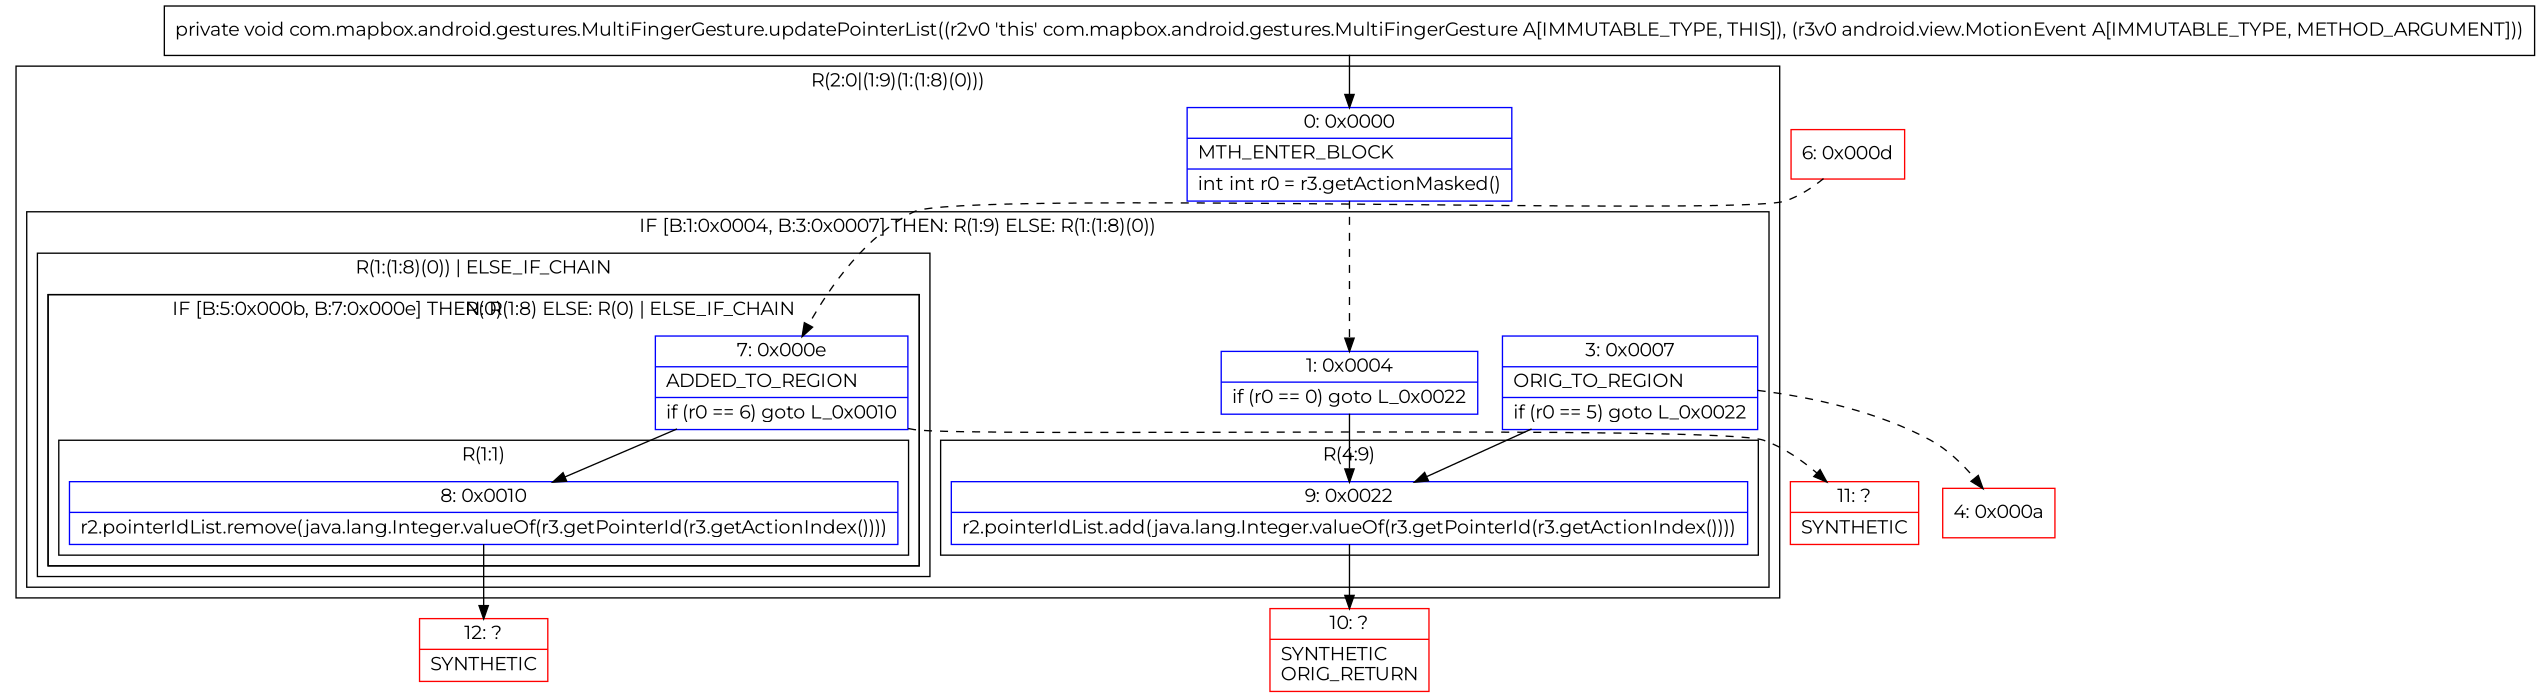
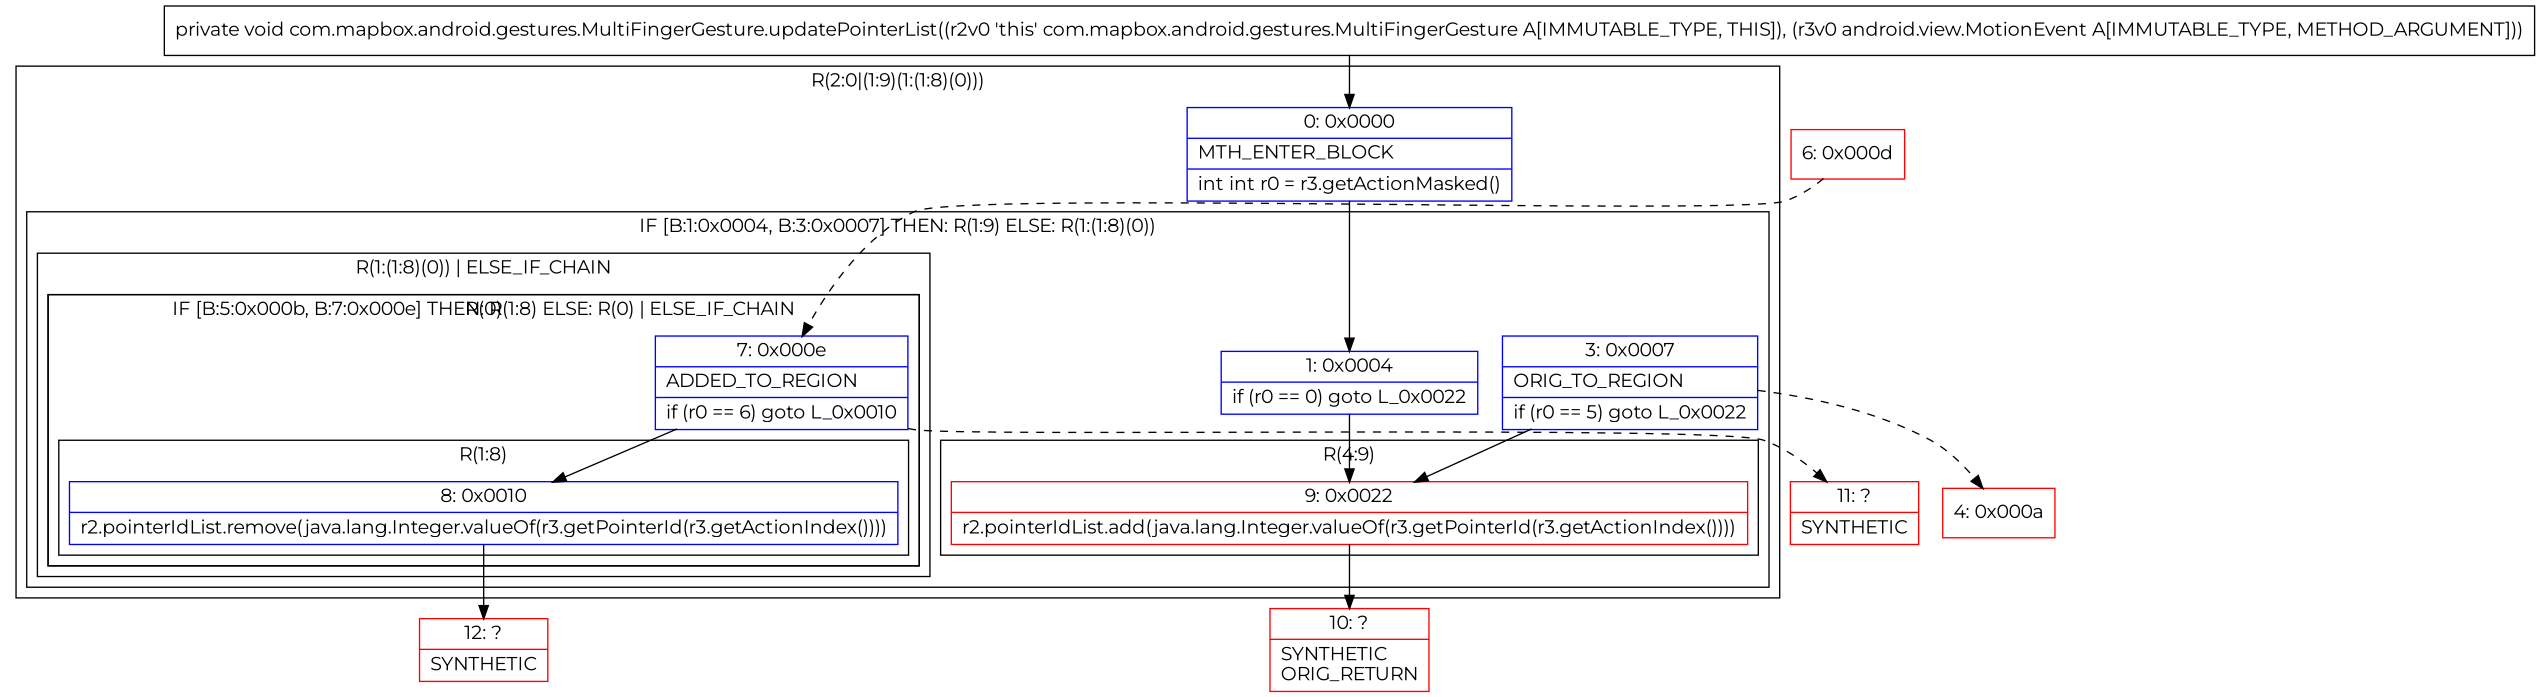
(1349, 269) -> (1349, 269)
(484, 456) -> (484, 456)
(1349, 513) -> (1349, 513)
